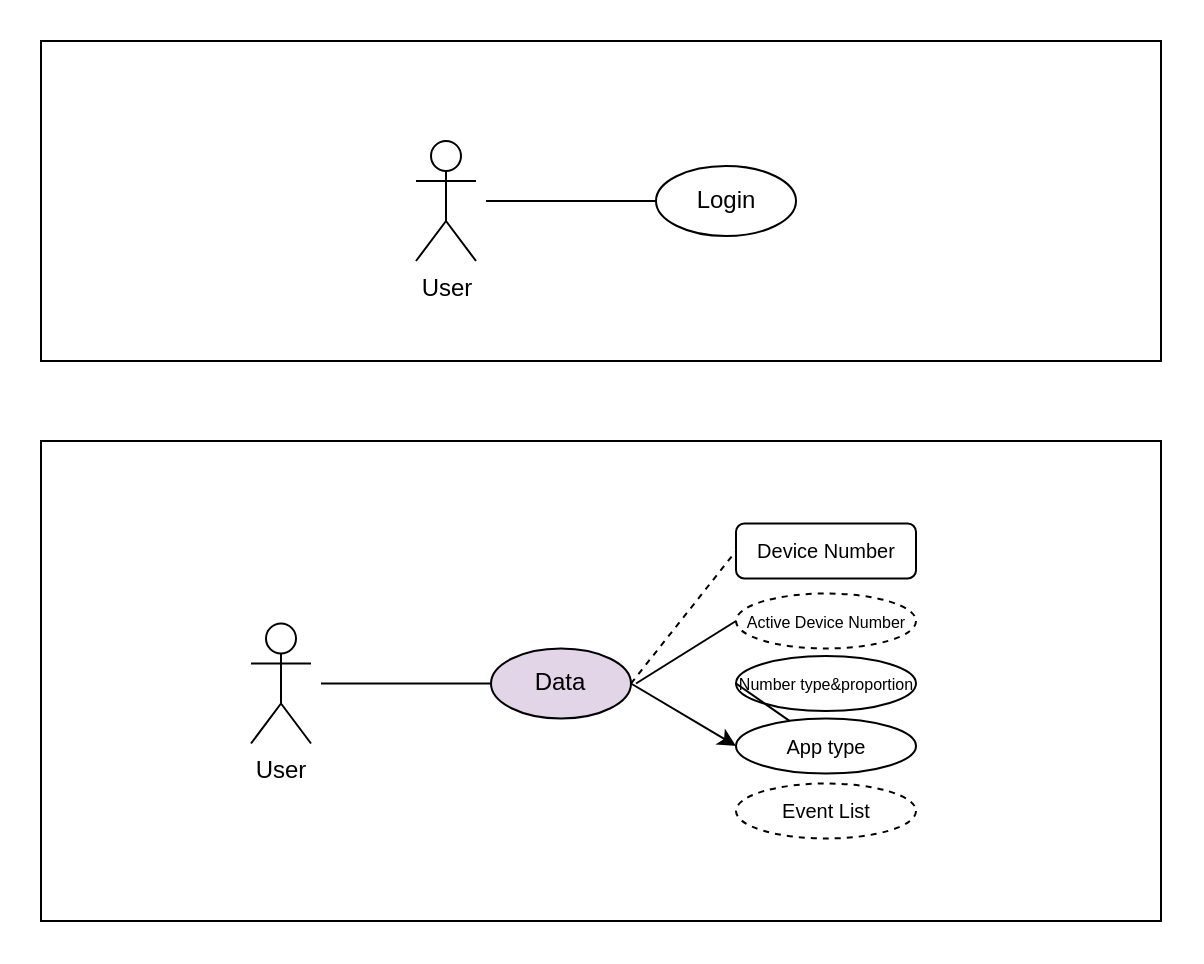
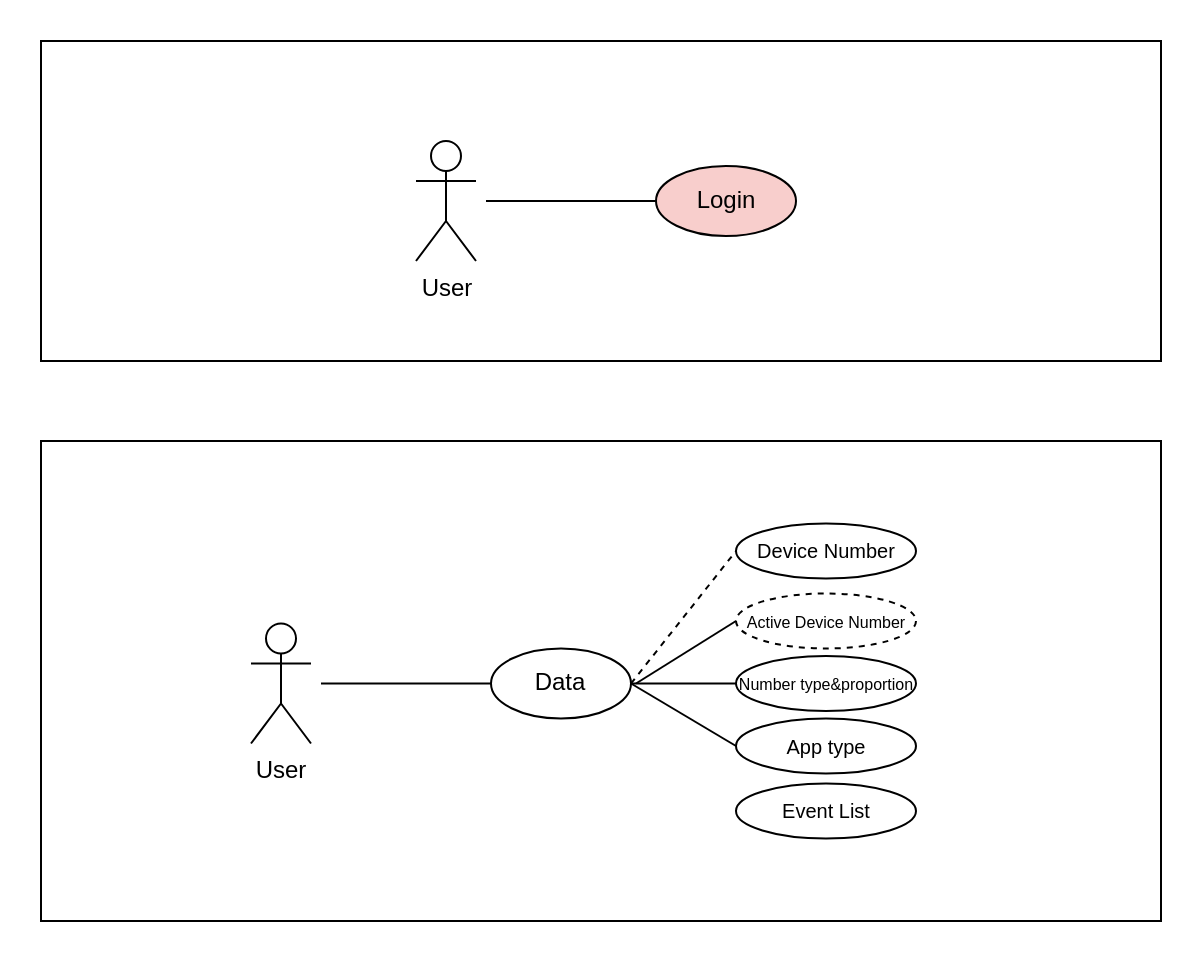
(726, 201) -> (726, 201)
(826, 551) -> (826, 551)
(561, 684) -> (561, 684)
(762, 702) -> (689, 684)
(723, 738) -> (728, 741)
(826, 811) -> (826, 811)
